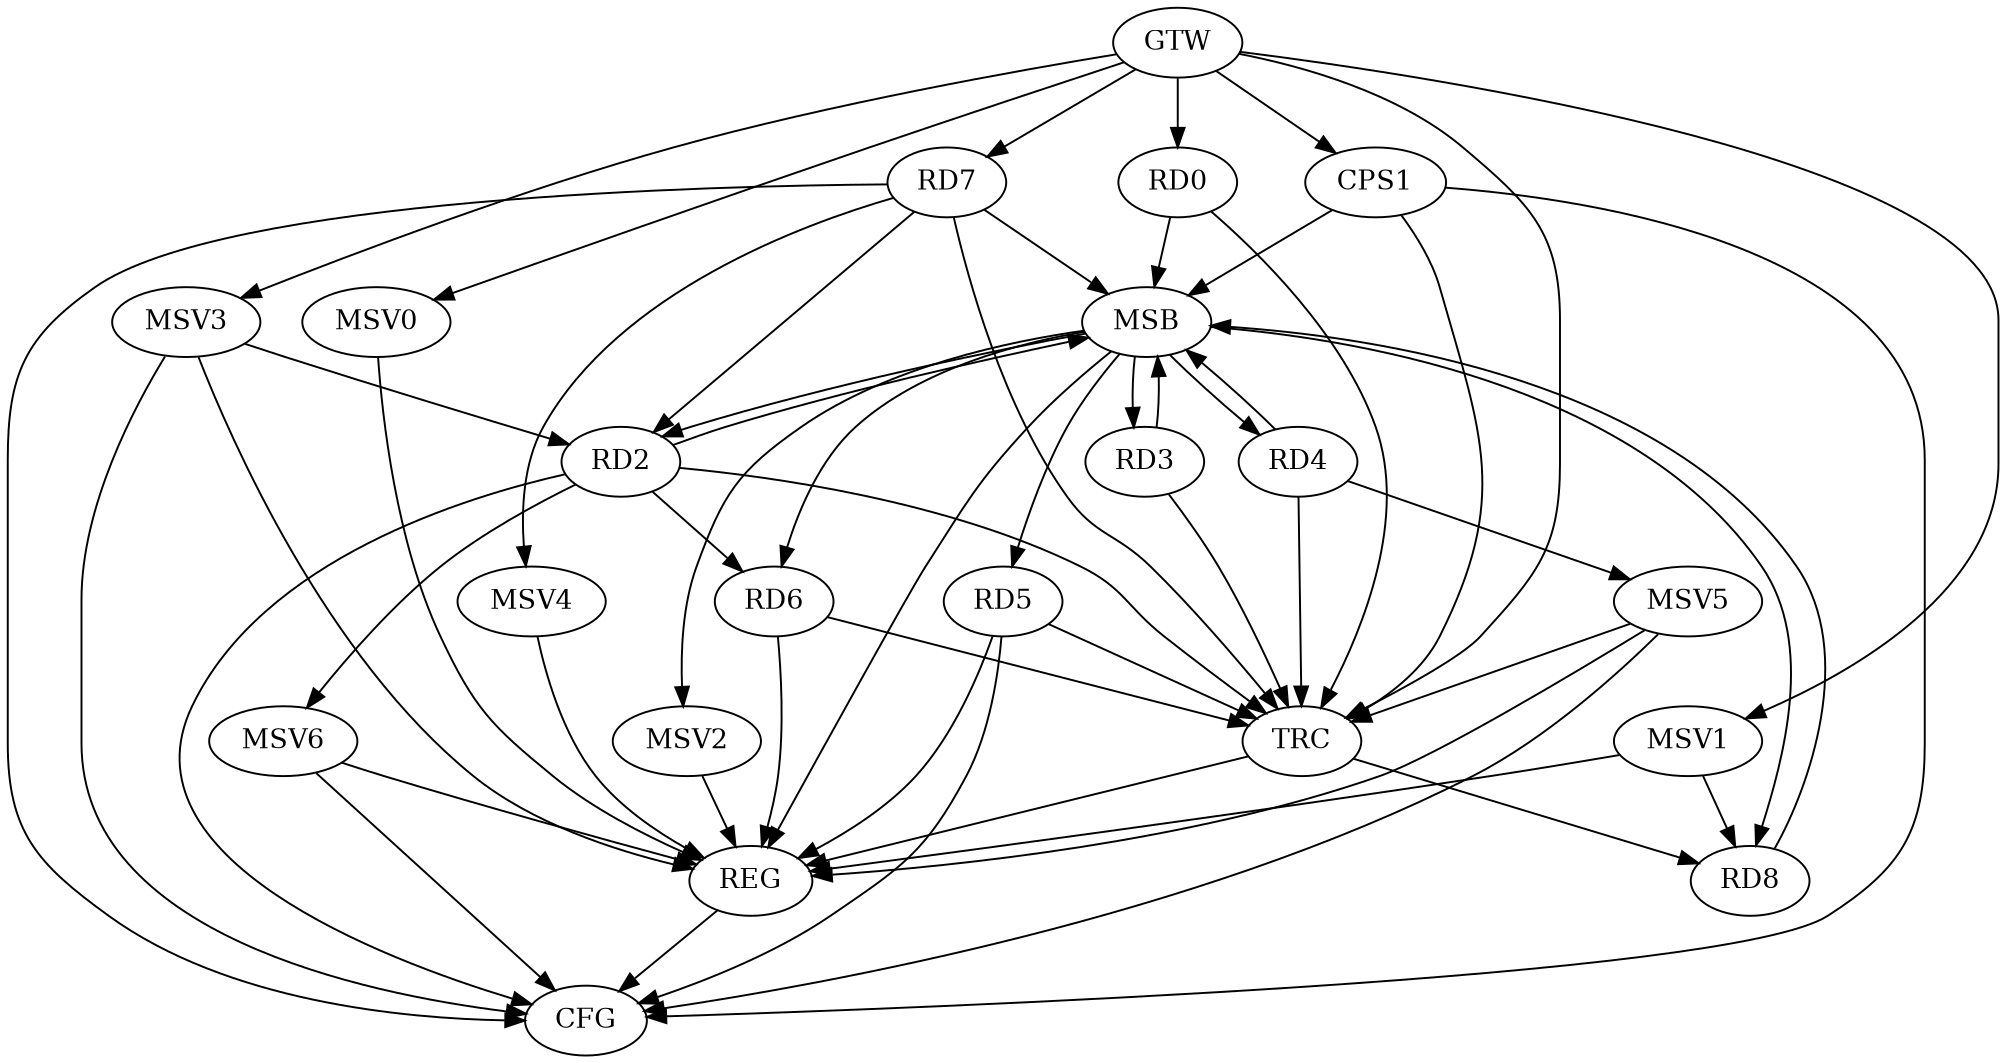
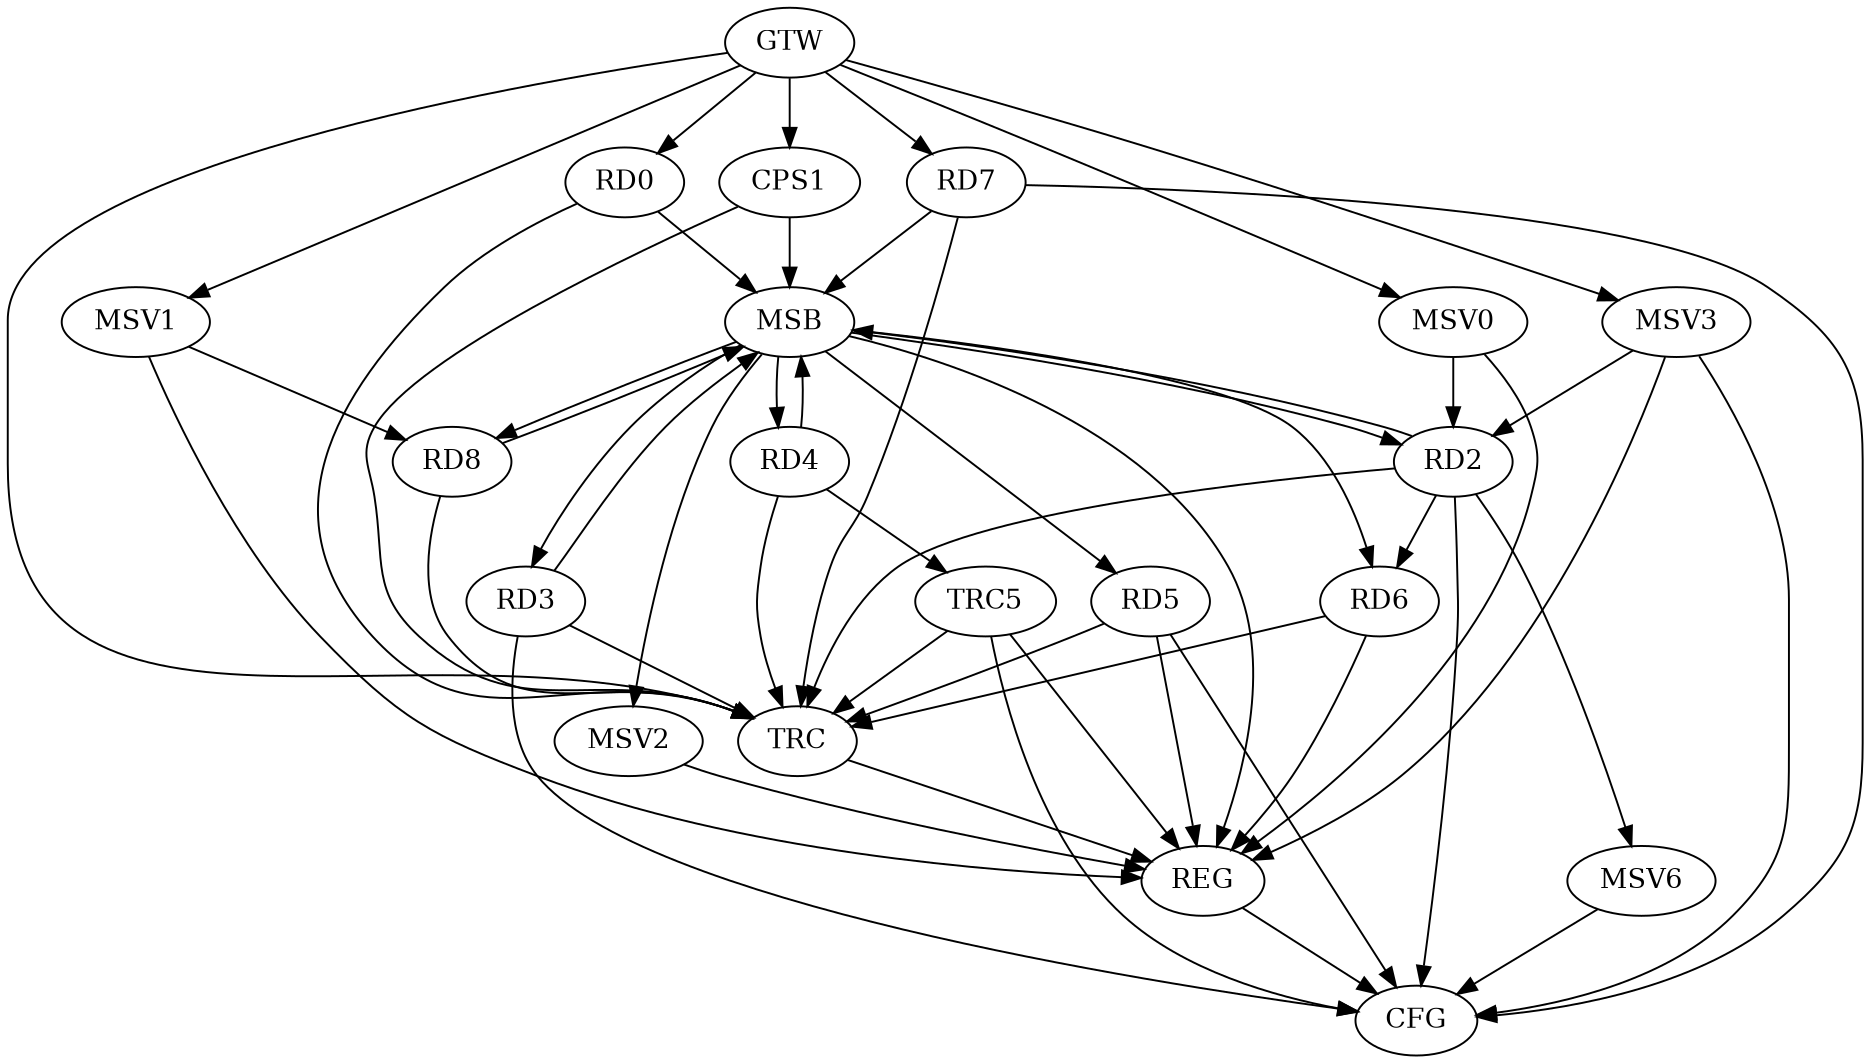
(792, 316) -> (1453, 382)
(532, 601) -> none
(1688, 601) -> (986, 601)
(1517, 808) -> (465, 654)
(501, 810) -> none
(1792, 927) -> (853, 916)
